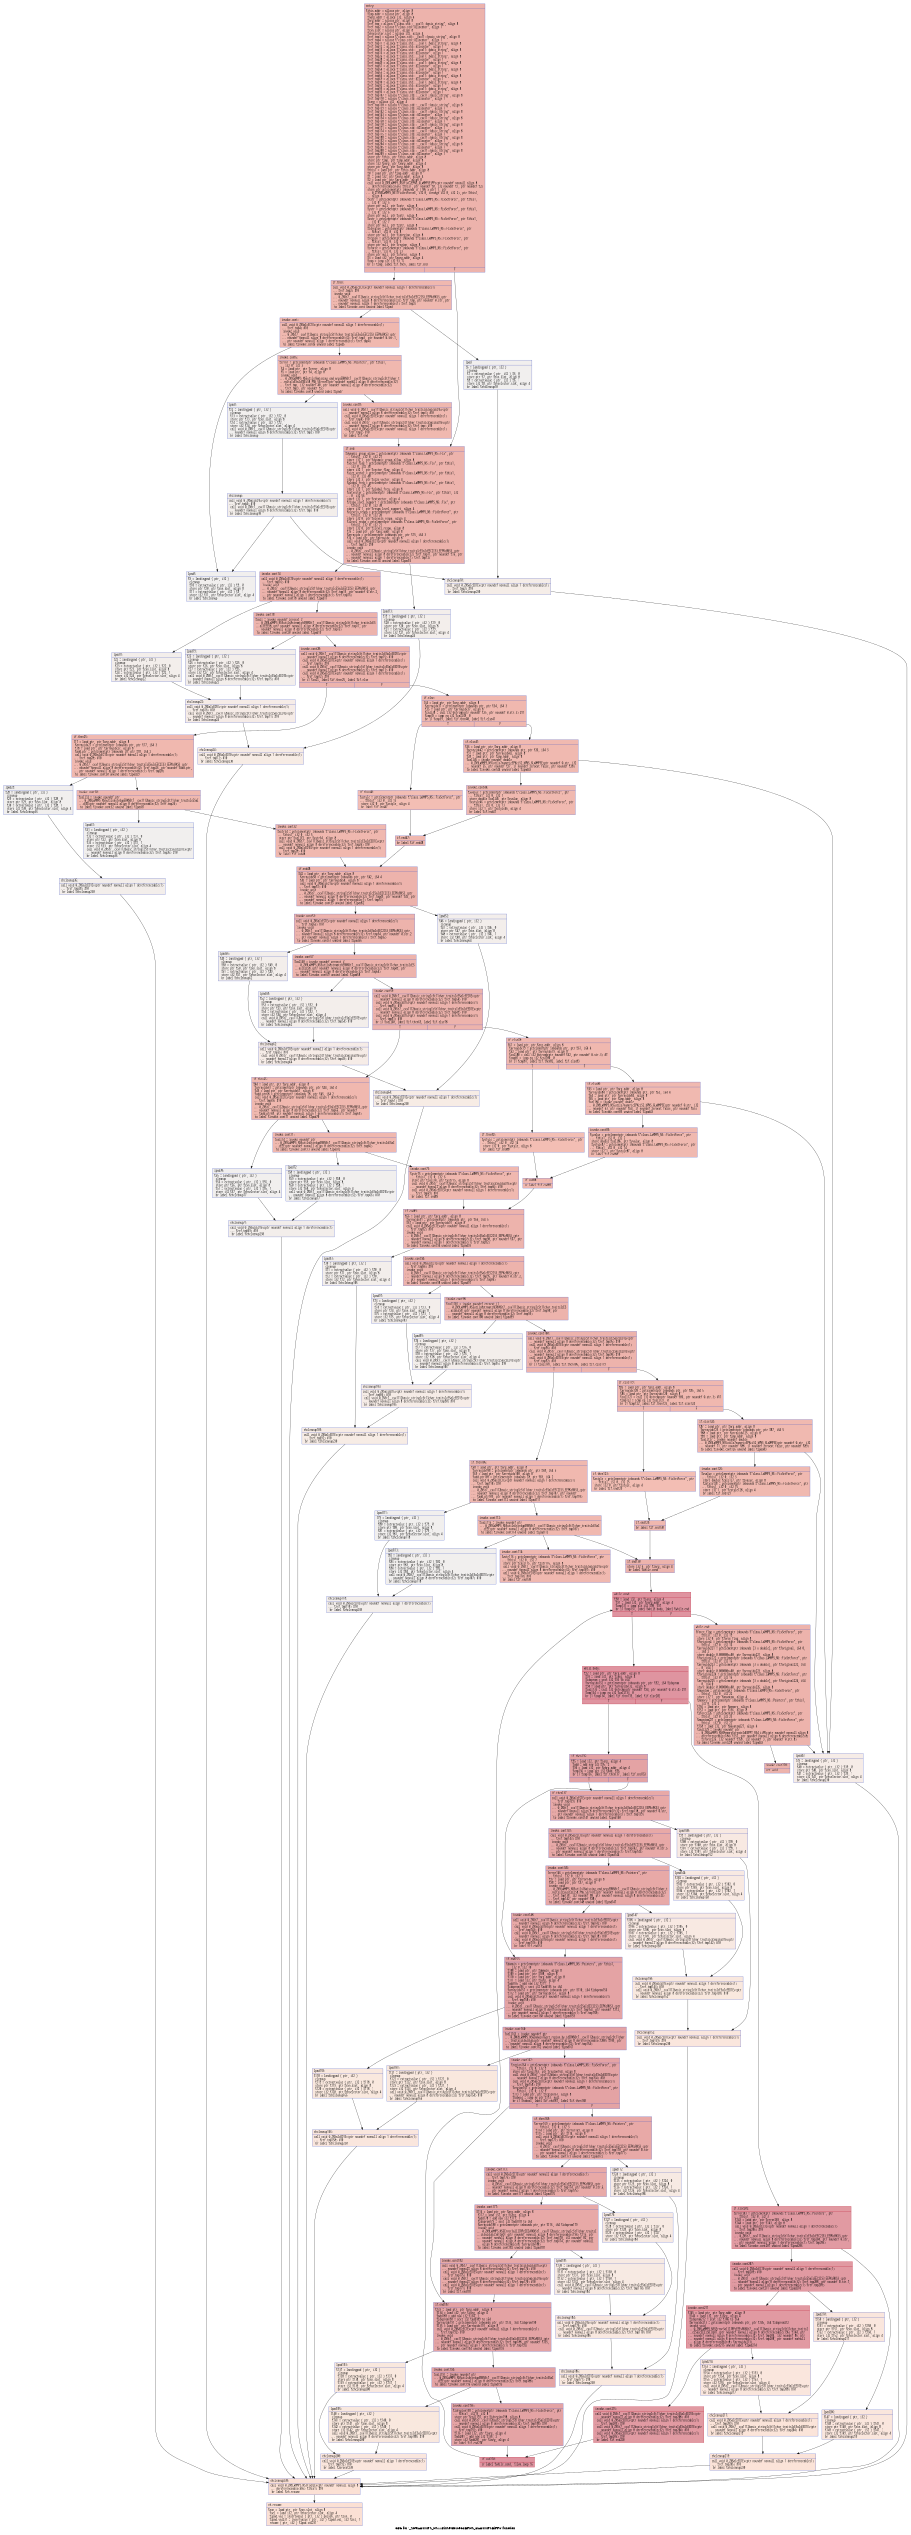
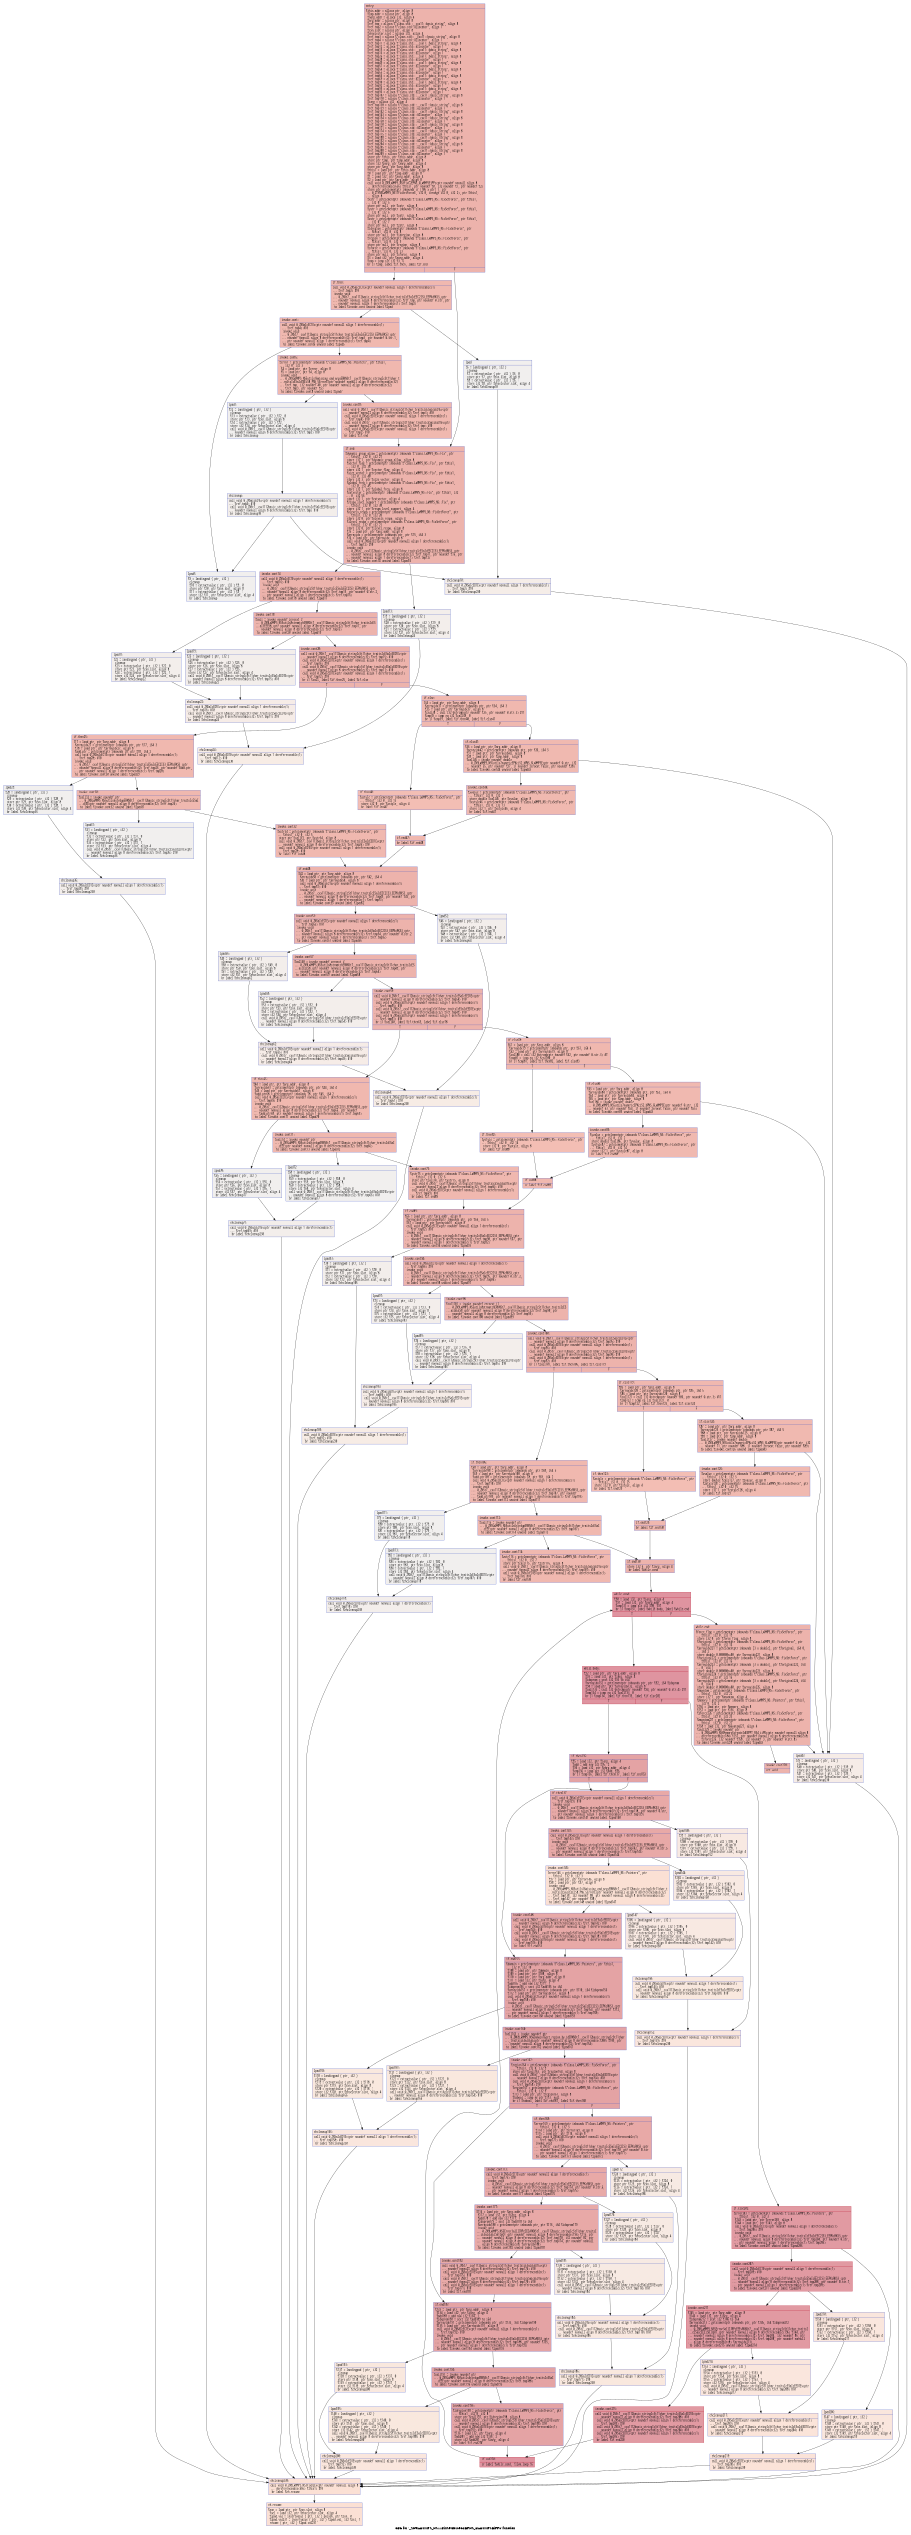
(608, 1885) -> (608, 1885)
(338, 2468) -> (339, 2468)
